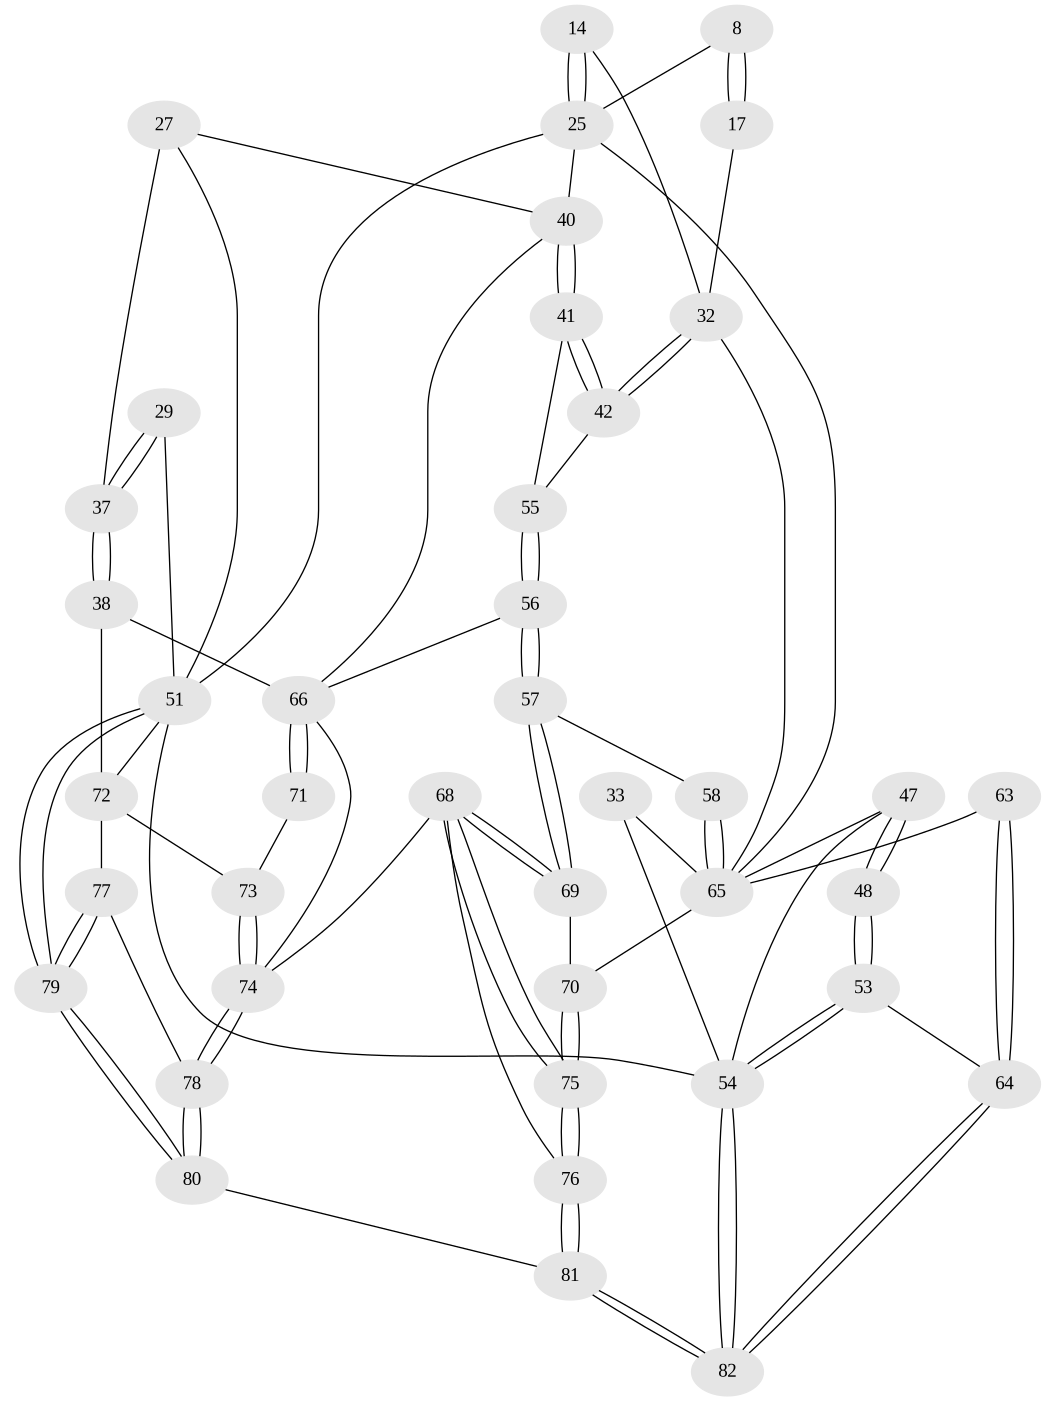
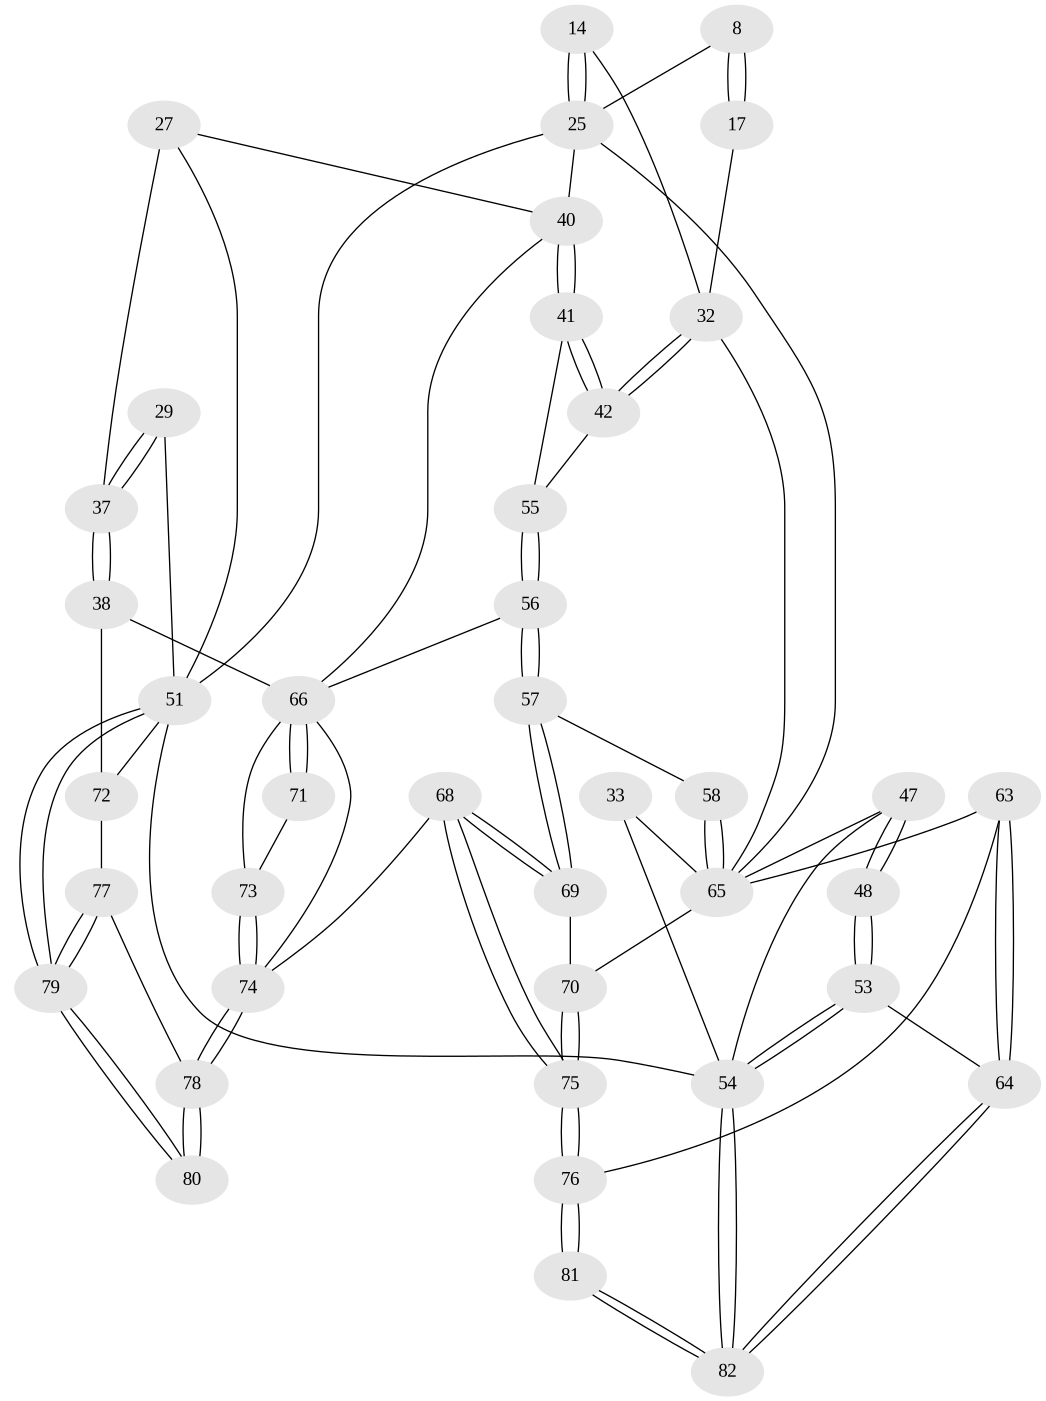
(175, 845) -> (246, 791)
(480, 996) -> (861, 1060)
(381, 1228) -> none
